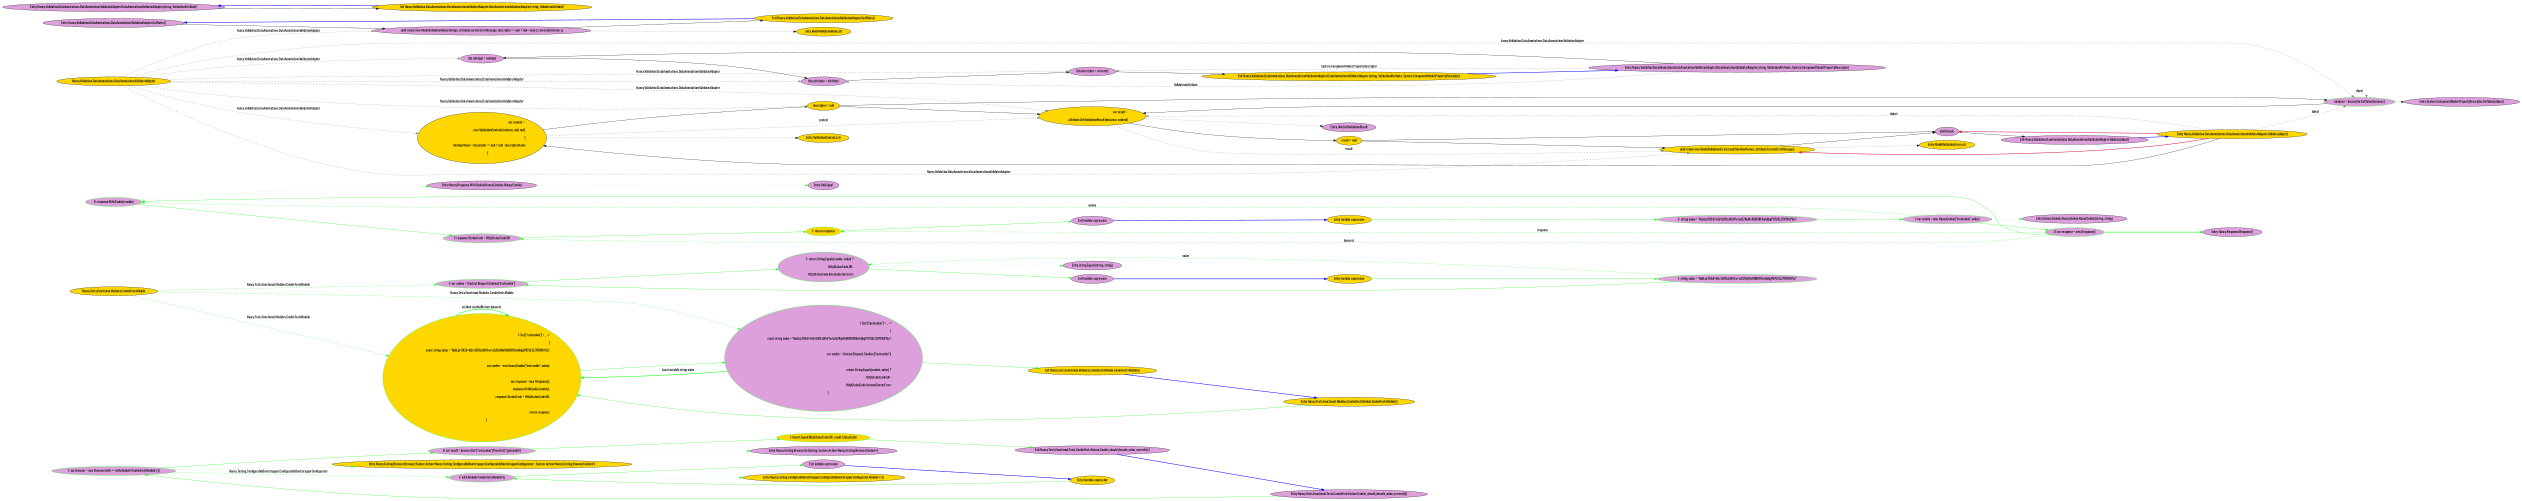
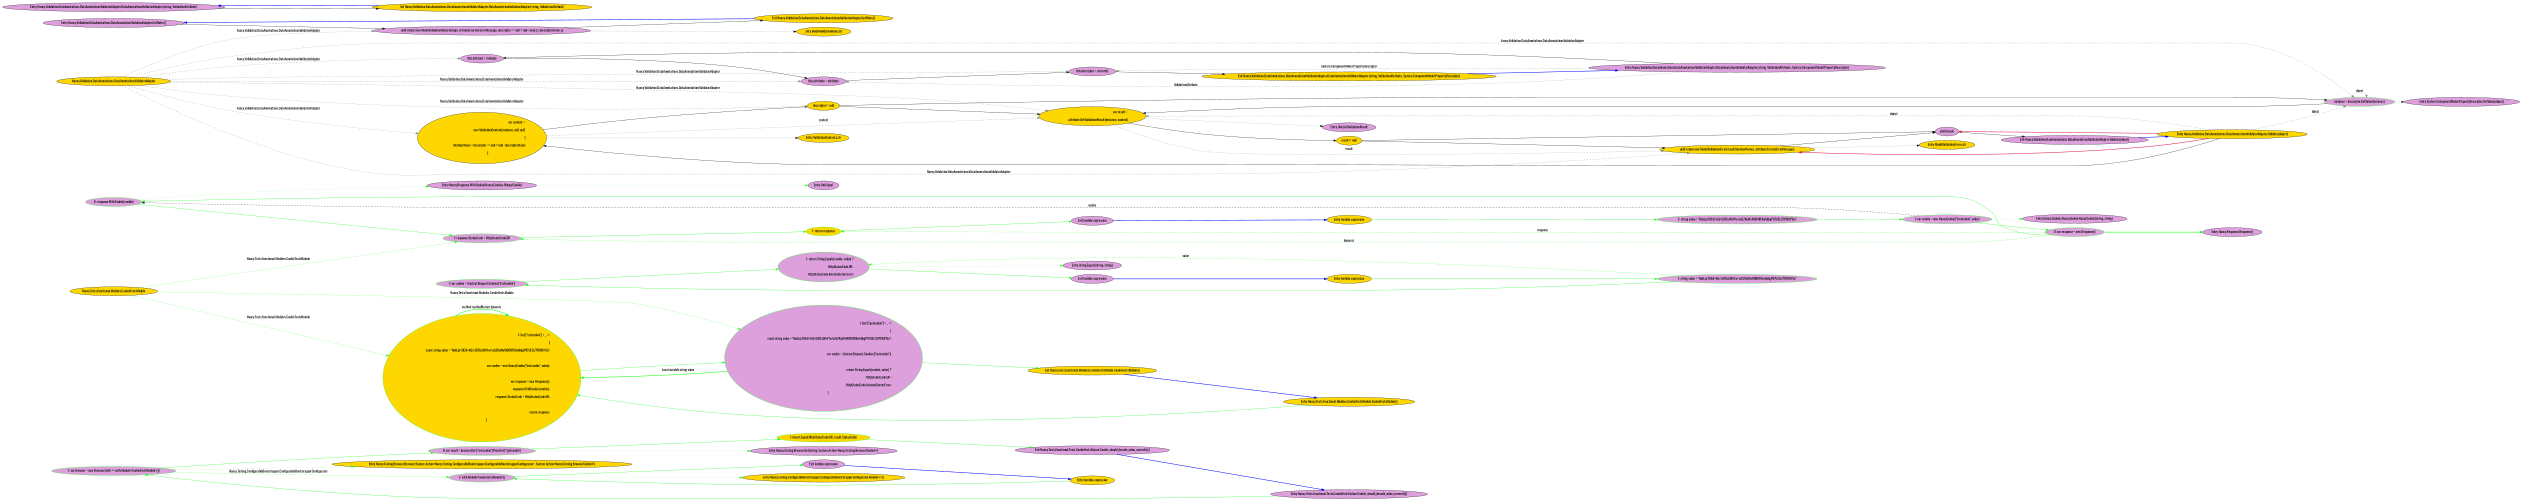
(482, 59) -> (482, 59)
(1031, 207) -> (1031, 207)
(296, 288) -> (297, 265)
